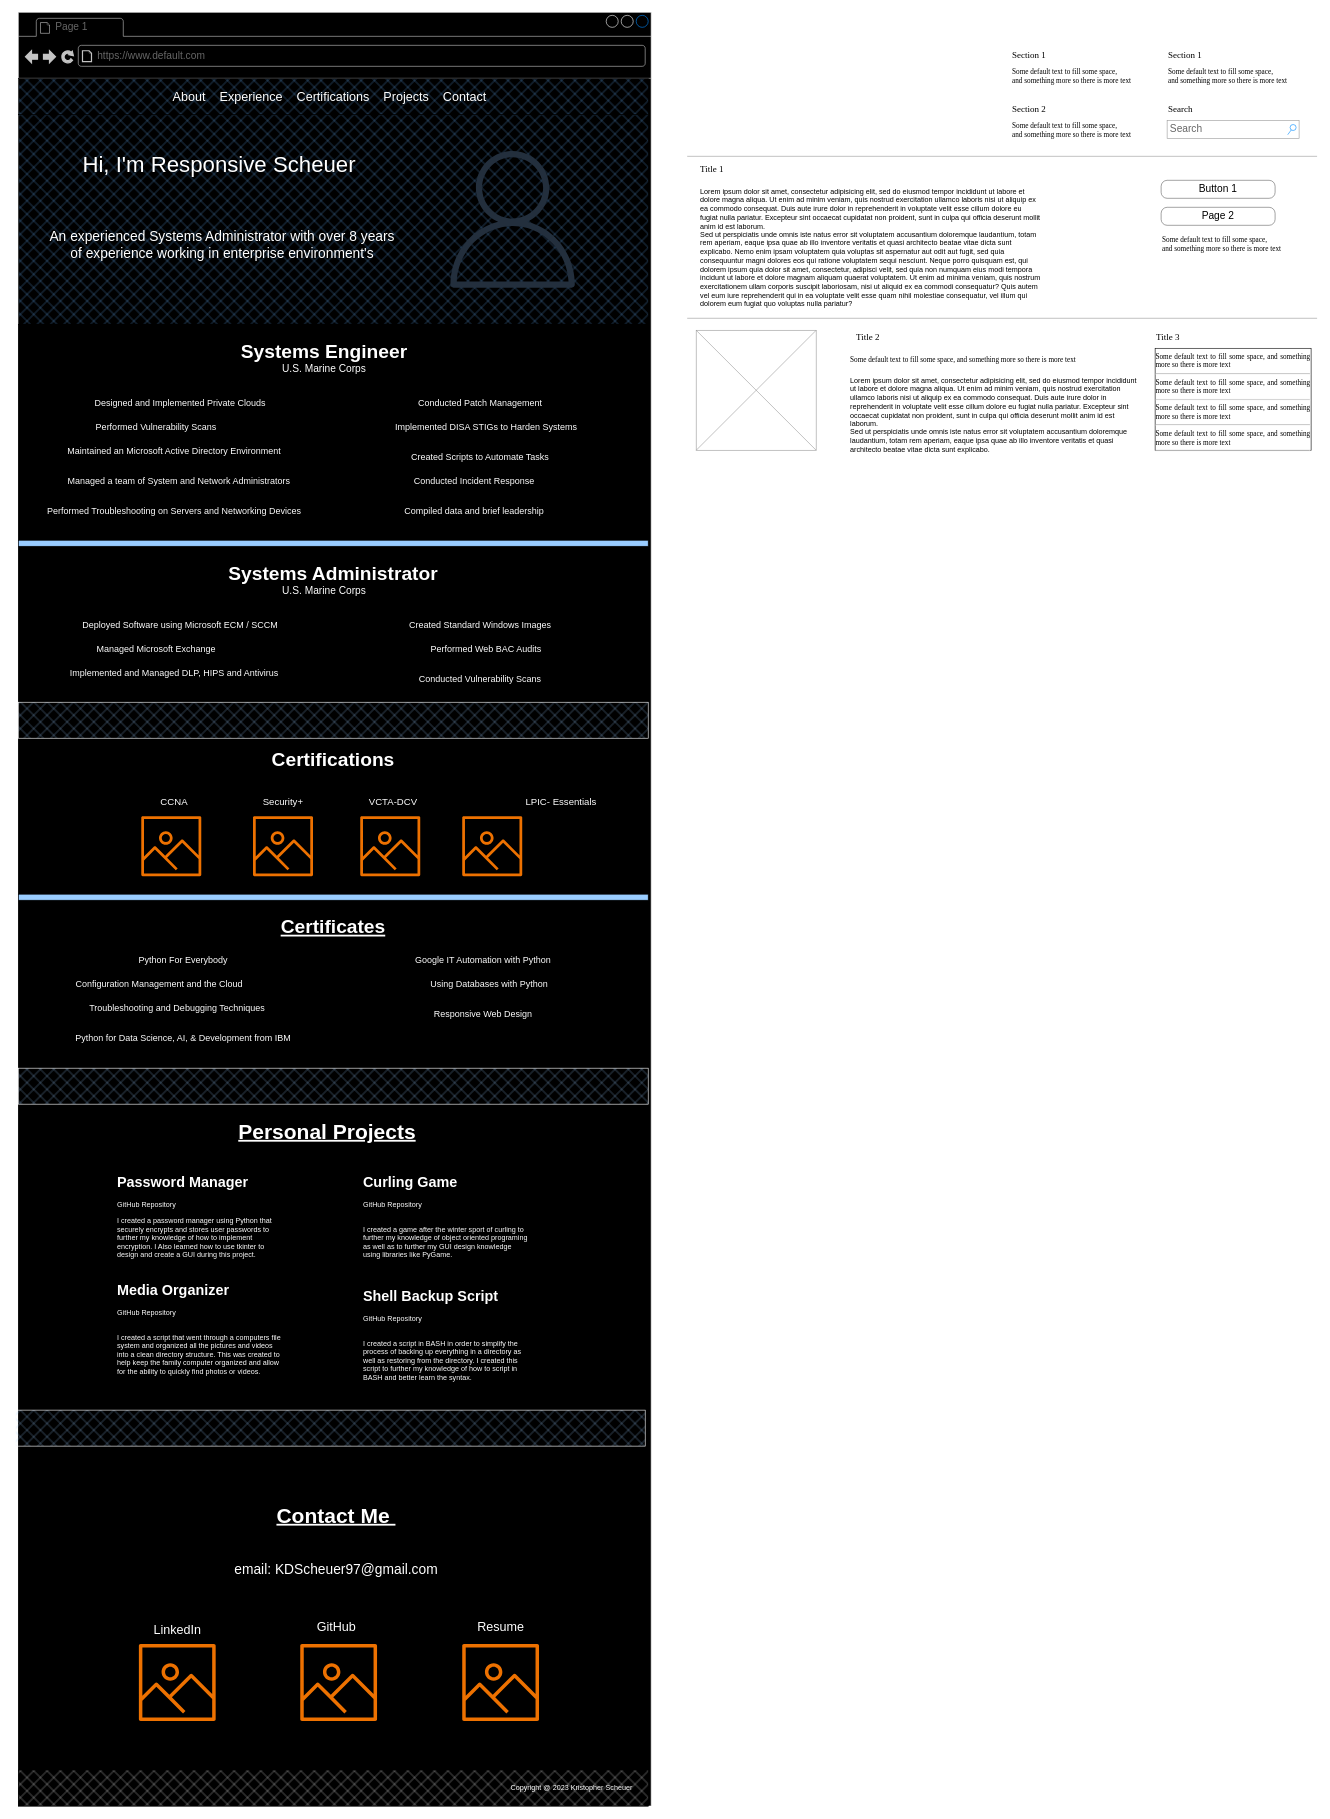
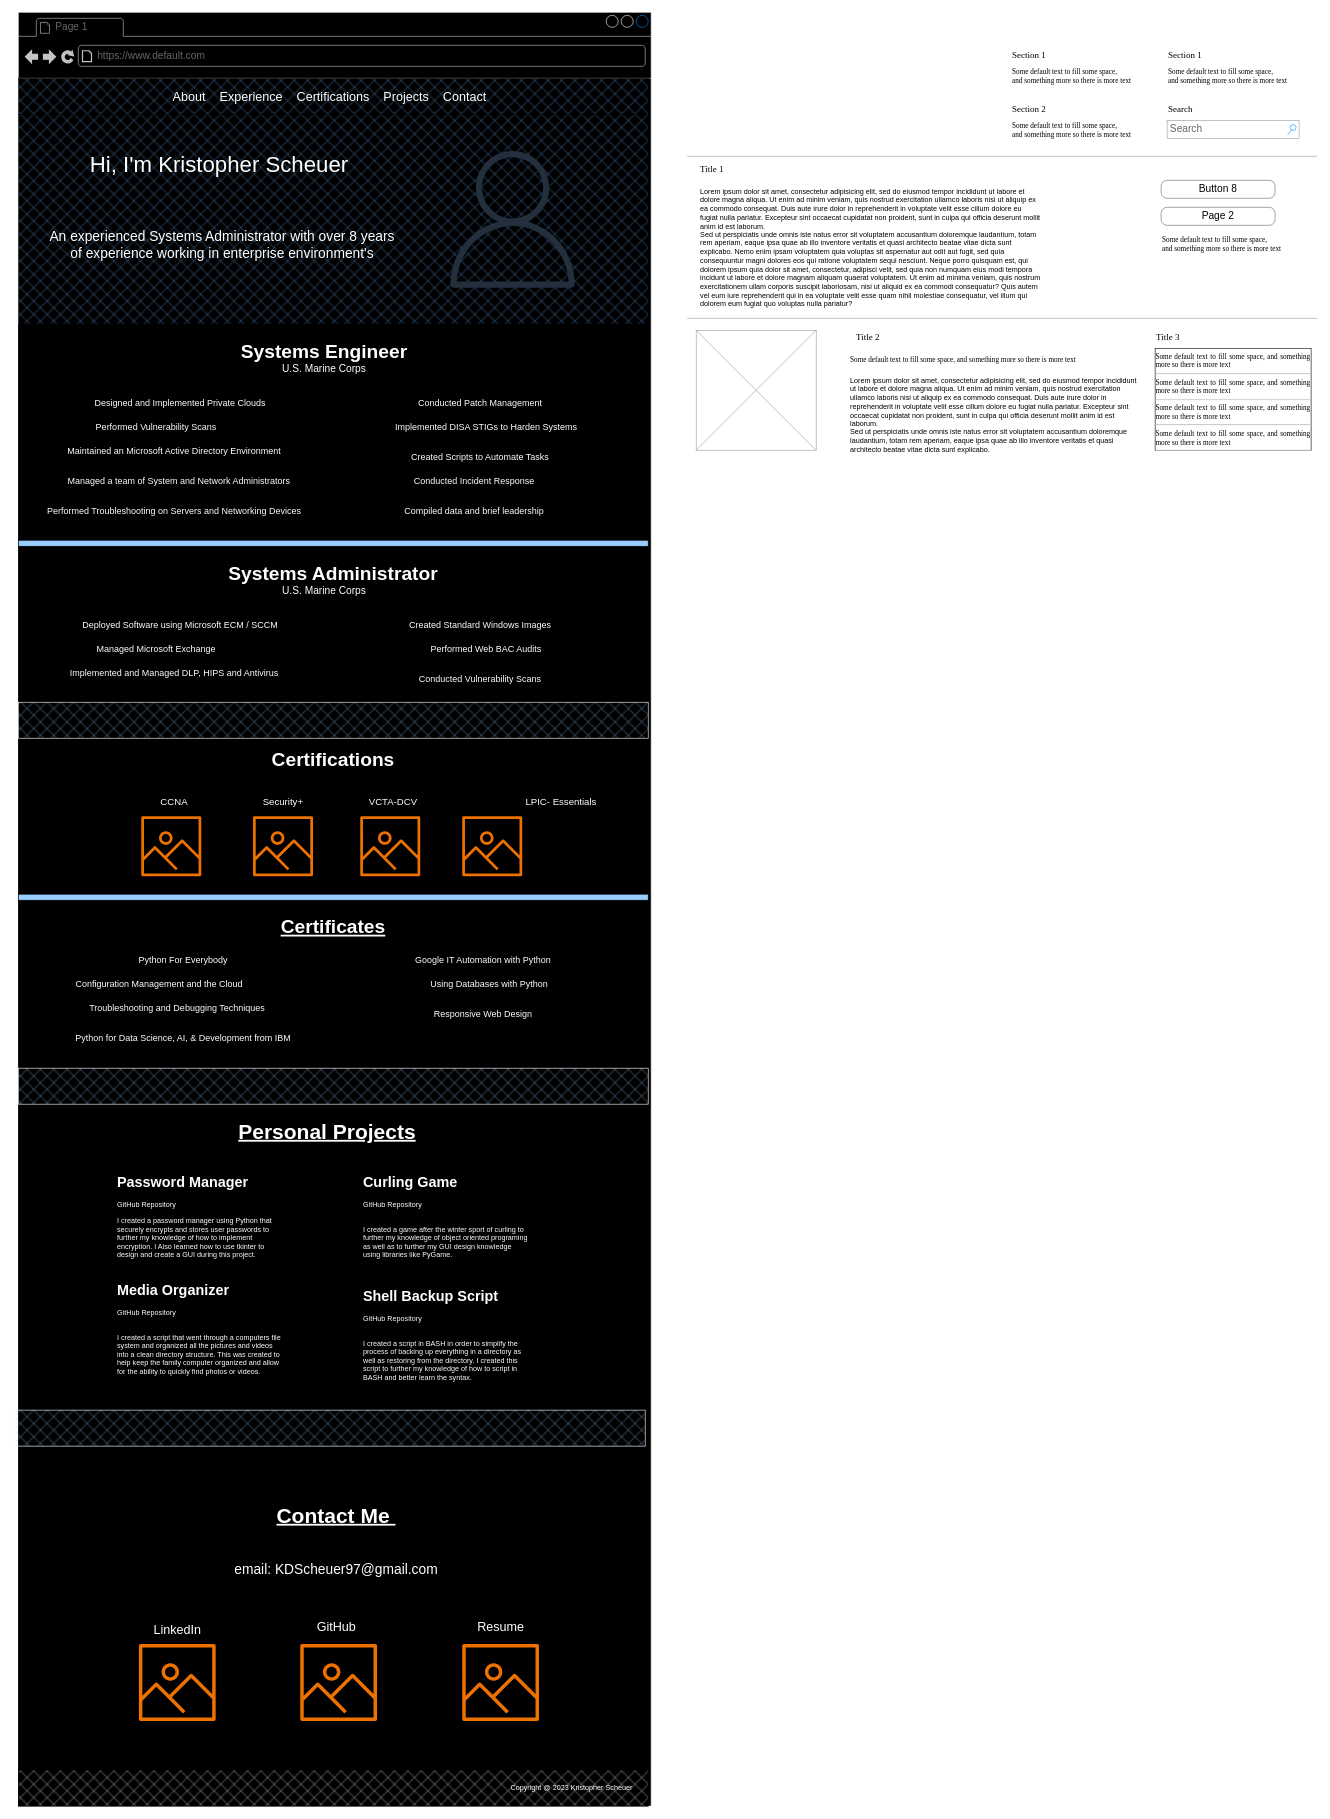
(219, 165) -> (219, 165)
(1218, 189) -> (1218, 189)
